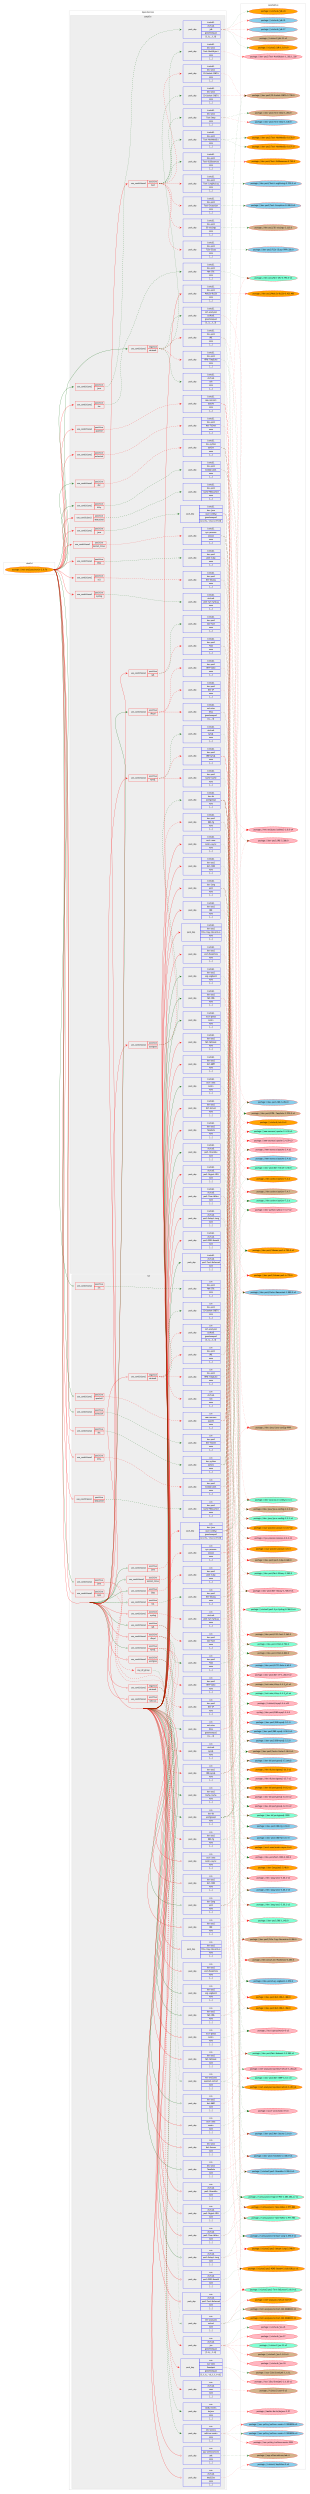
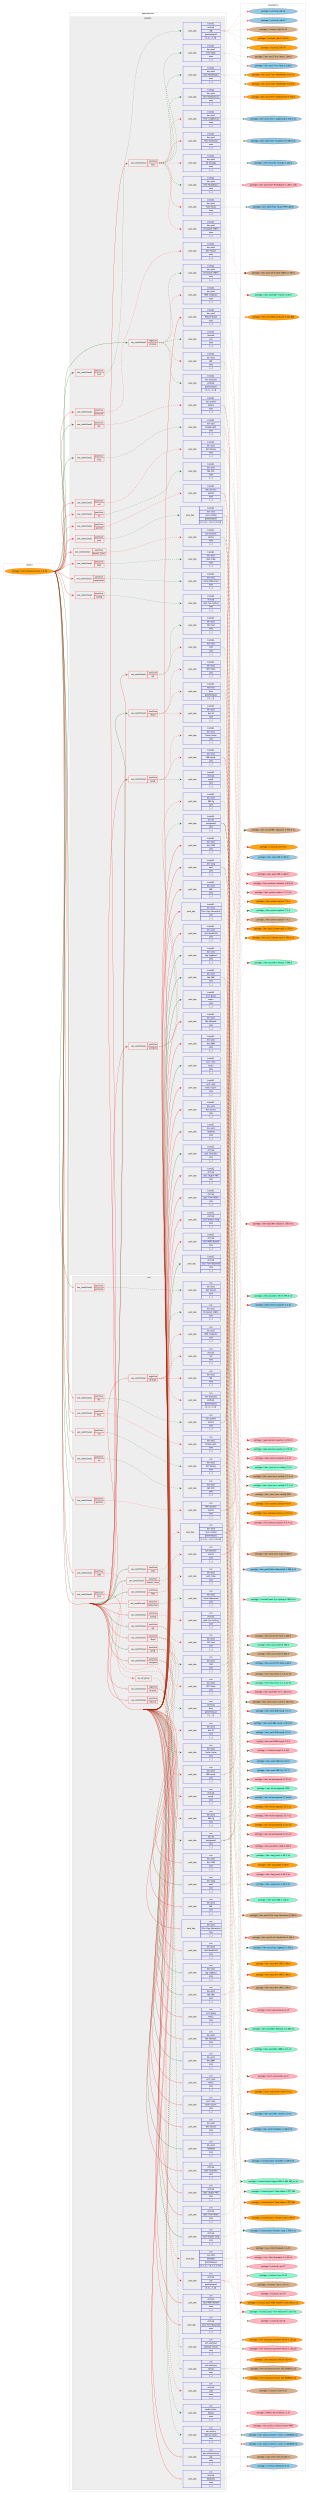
(273, 228) -> (273, 163)
none -> (273, 1988)
